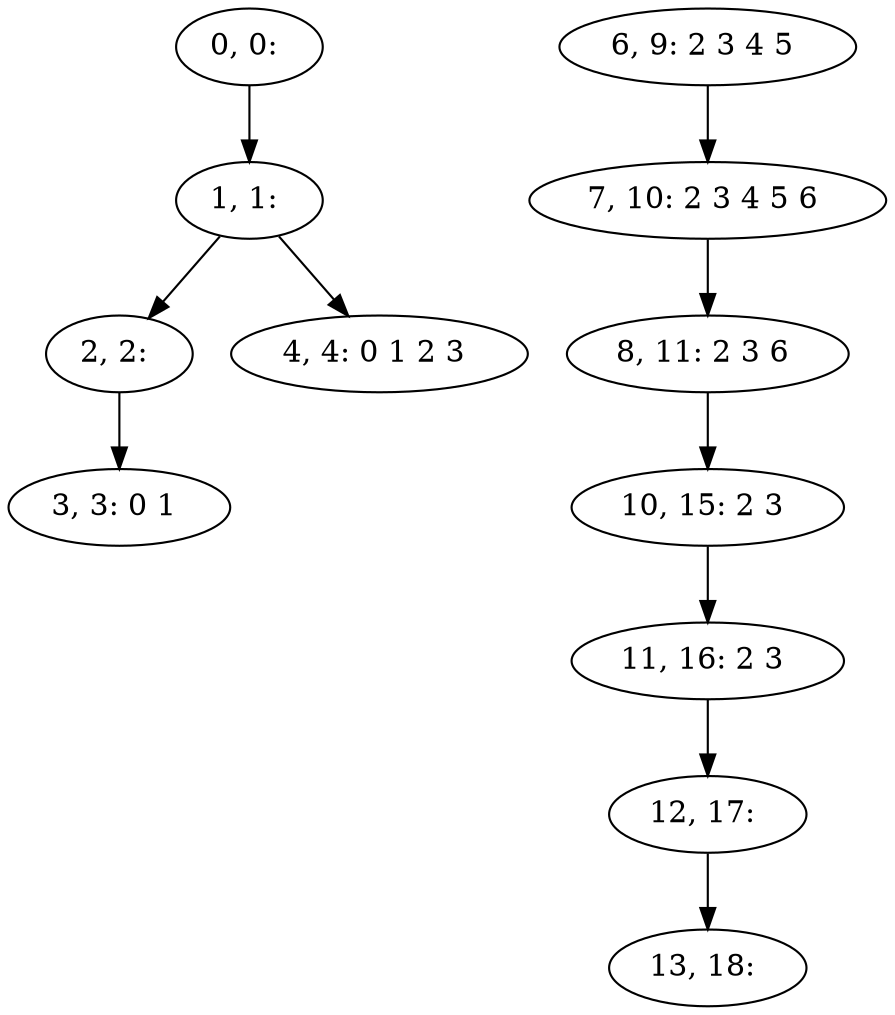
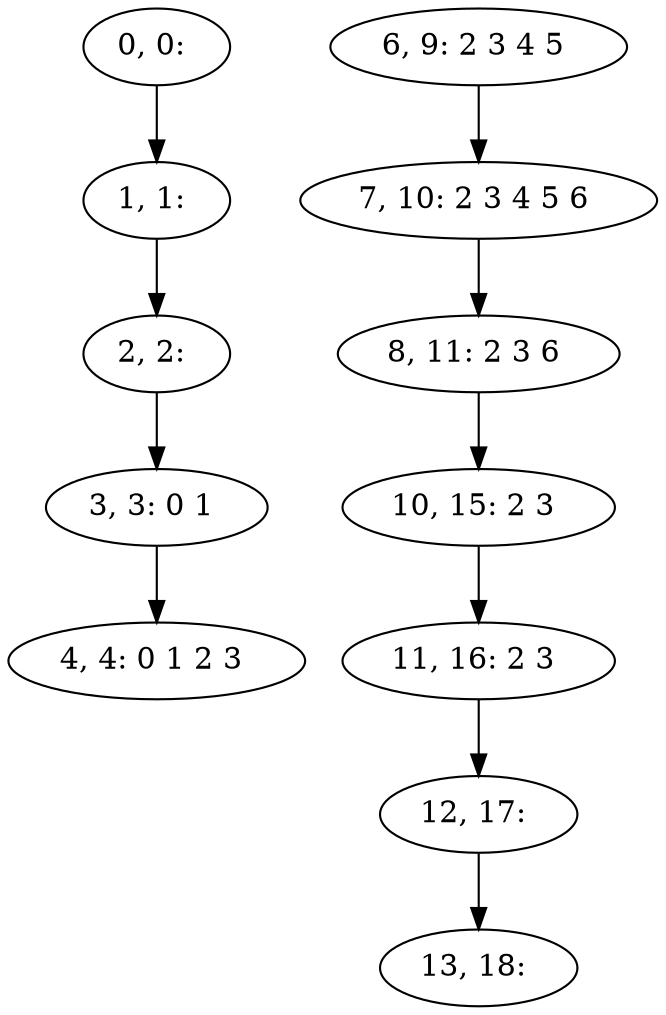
(307, 268) -> (157, 574)
